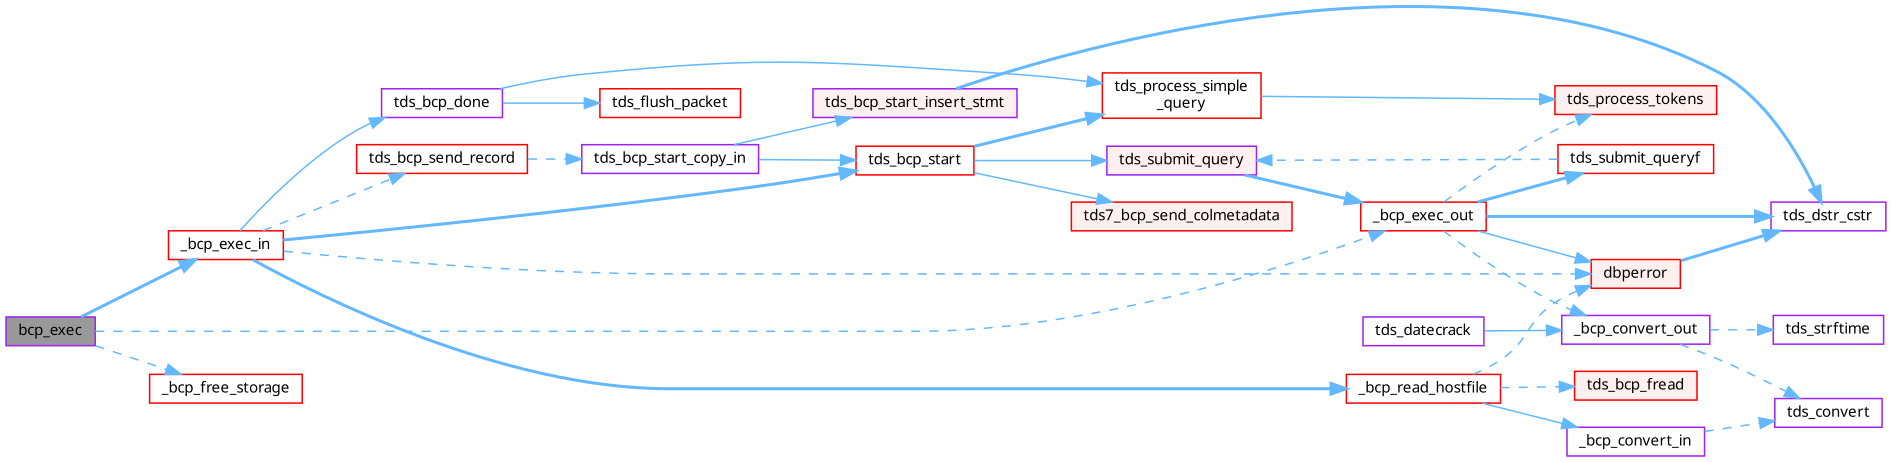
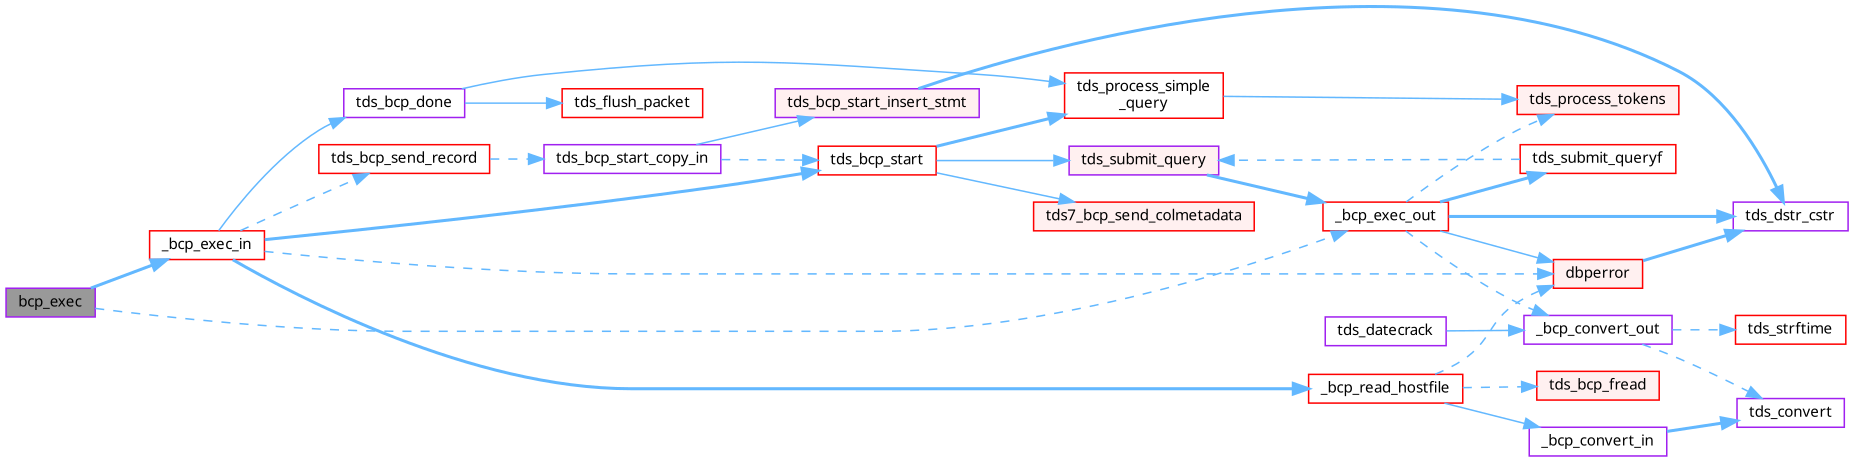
(800, 160) -> (762, 160)
(1828, 330) -> (1791, 330)
(226, 389) -> none
(1732, 427) -> (1694, 427)
